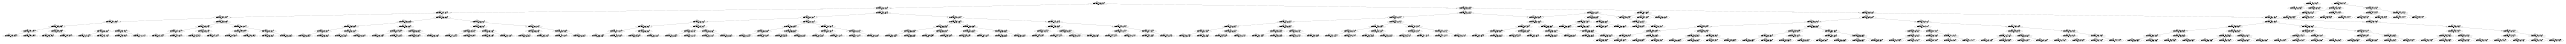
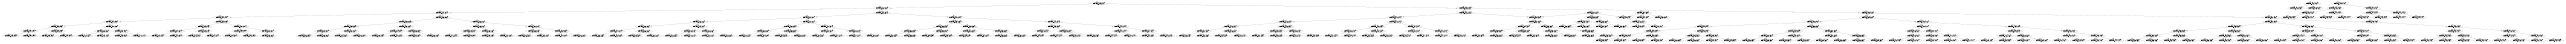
none -> (112, 27)
(286, 36) -> none
